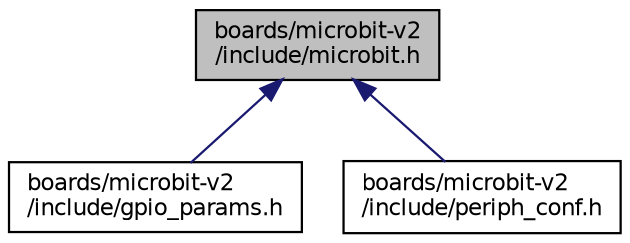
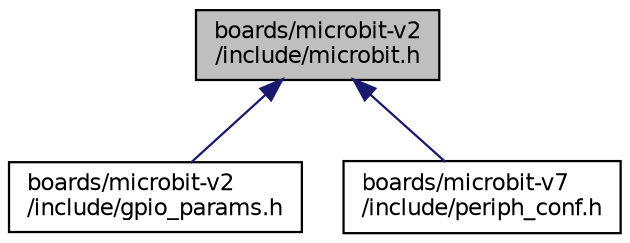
(482, 197) -> (482, 197)
